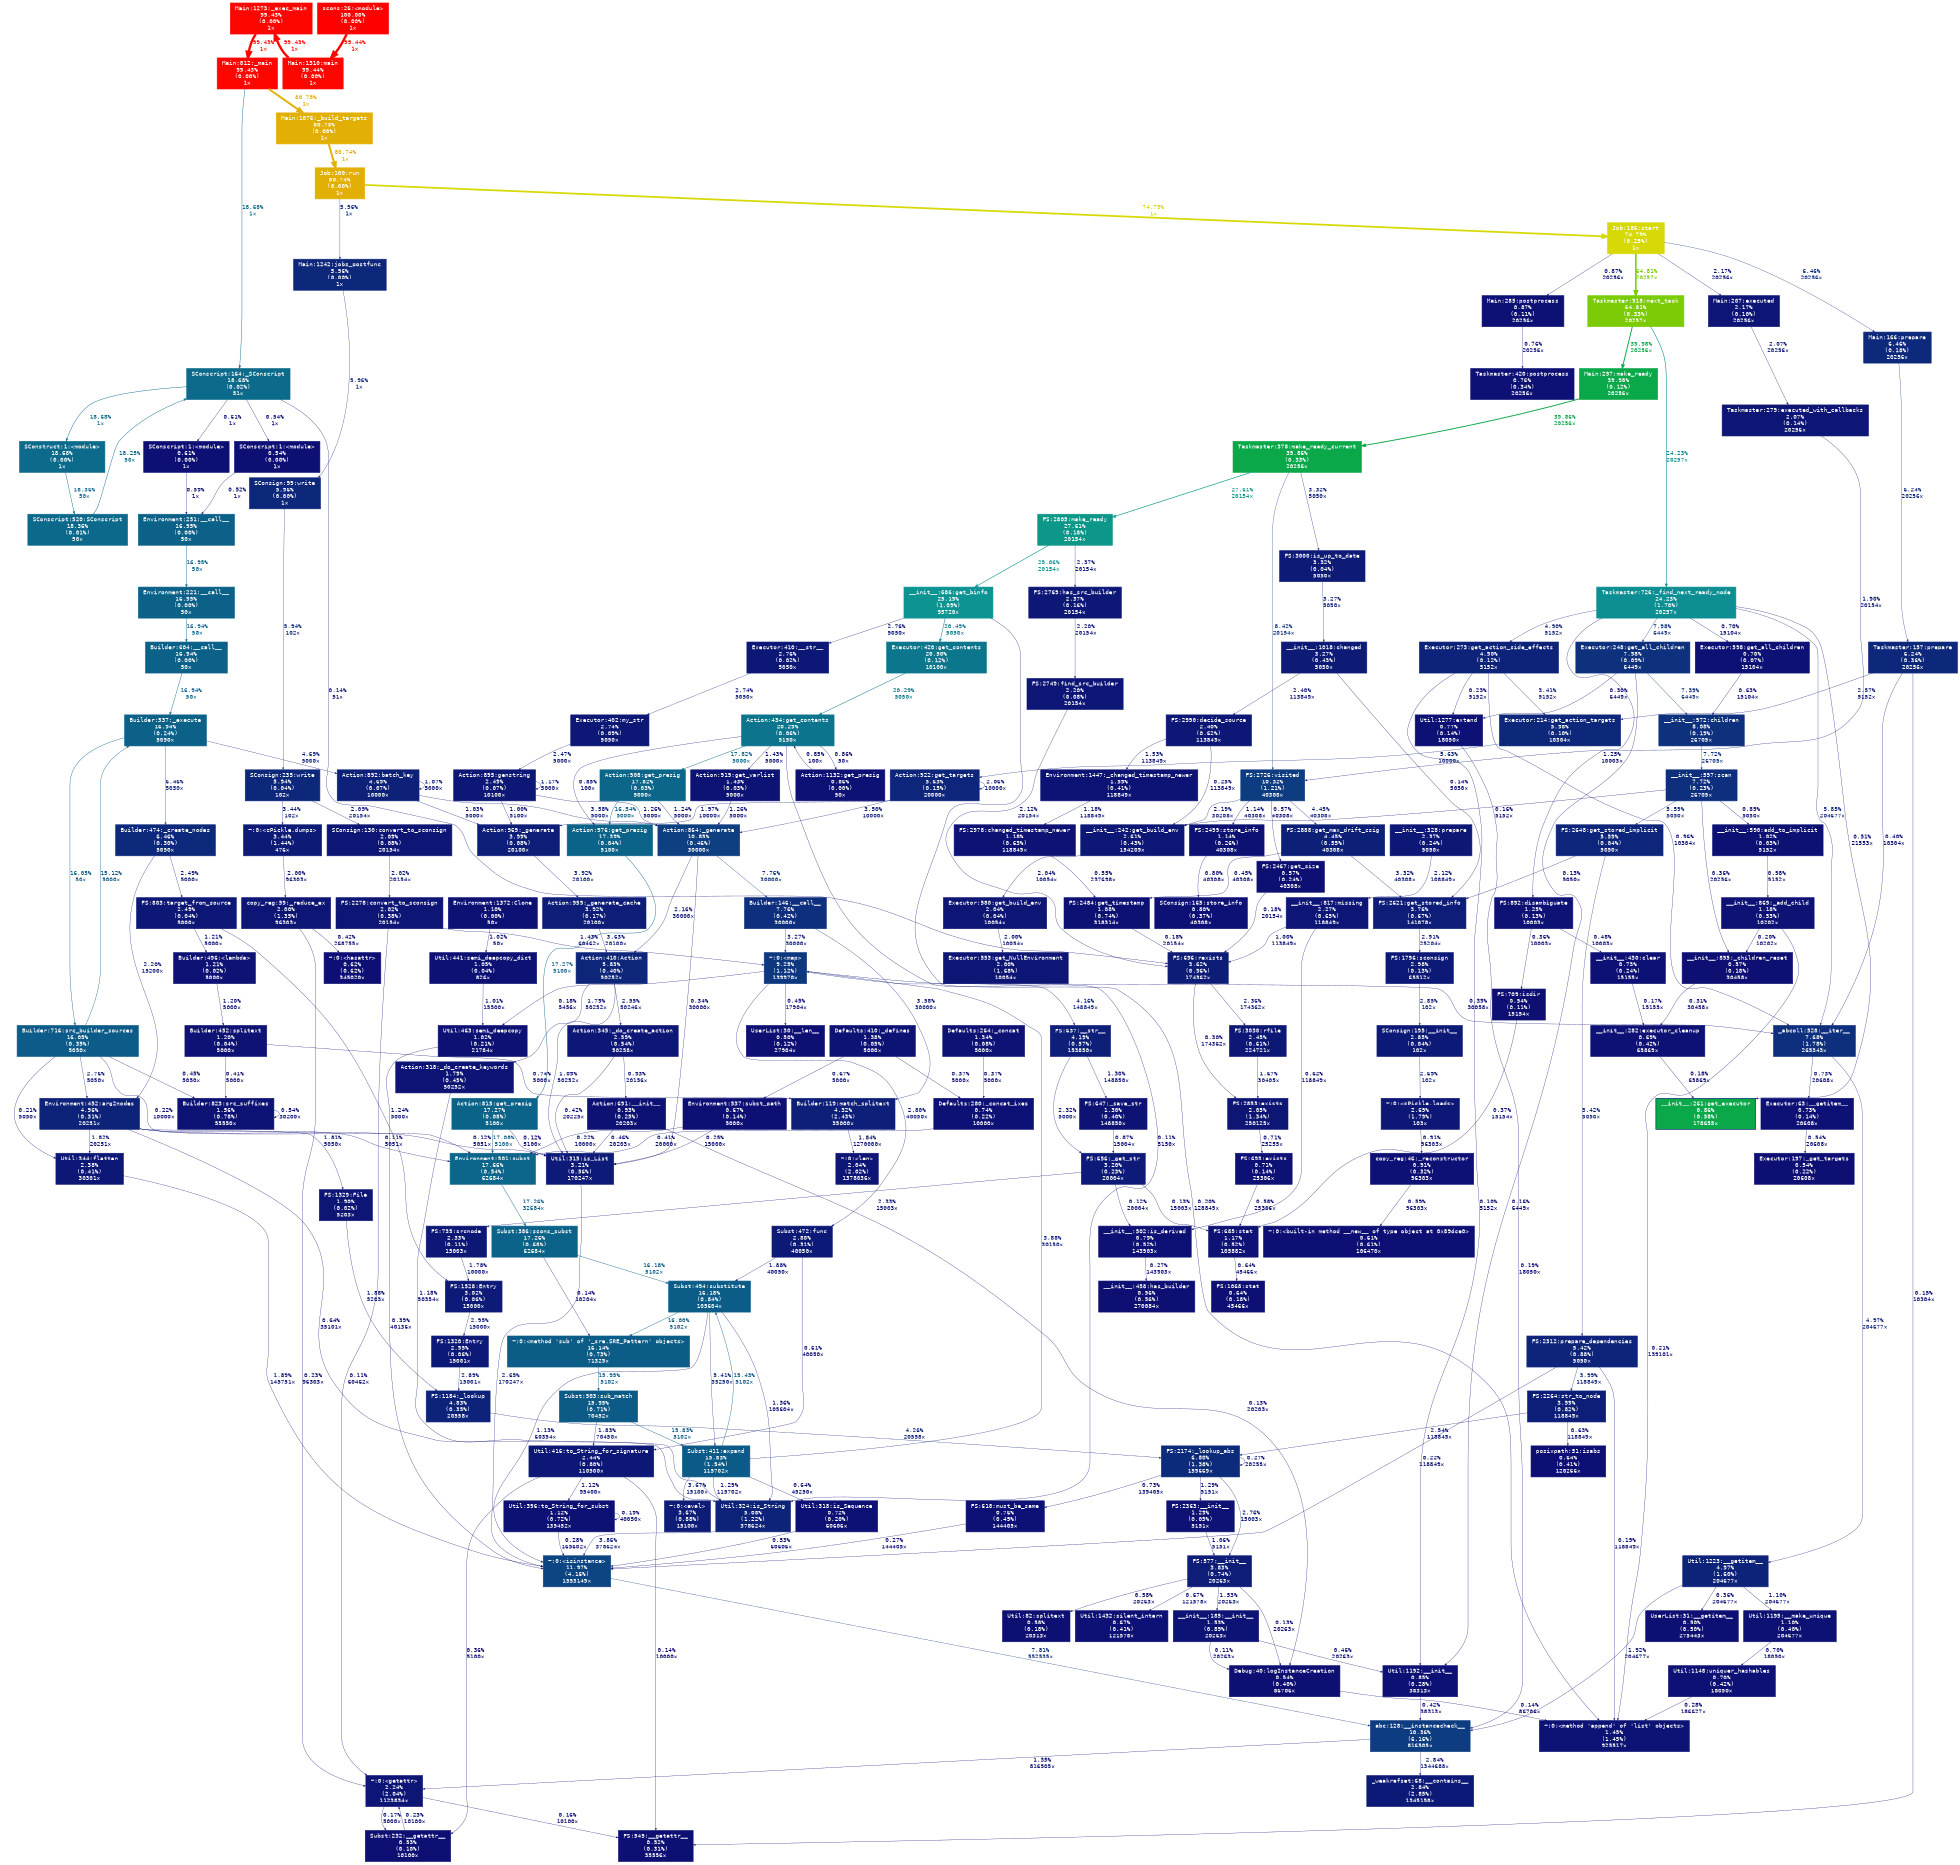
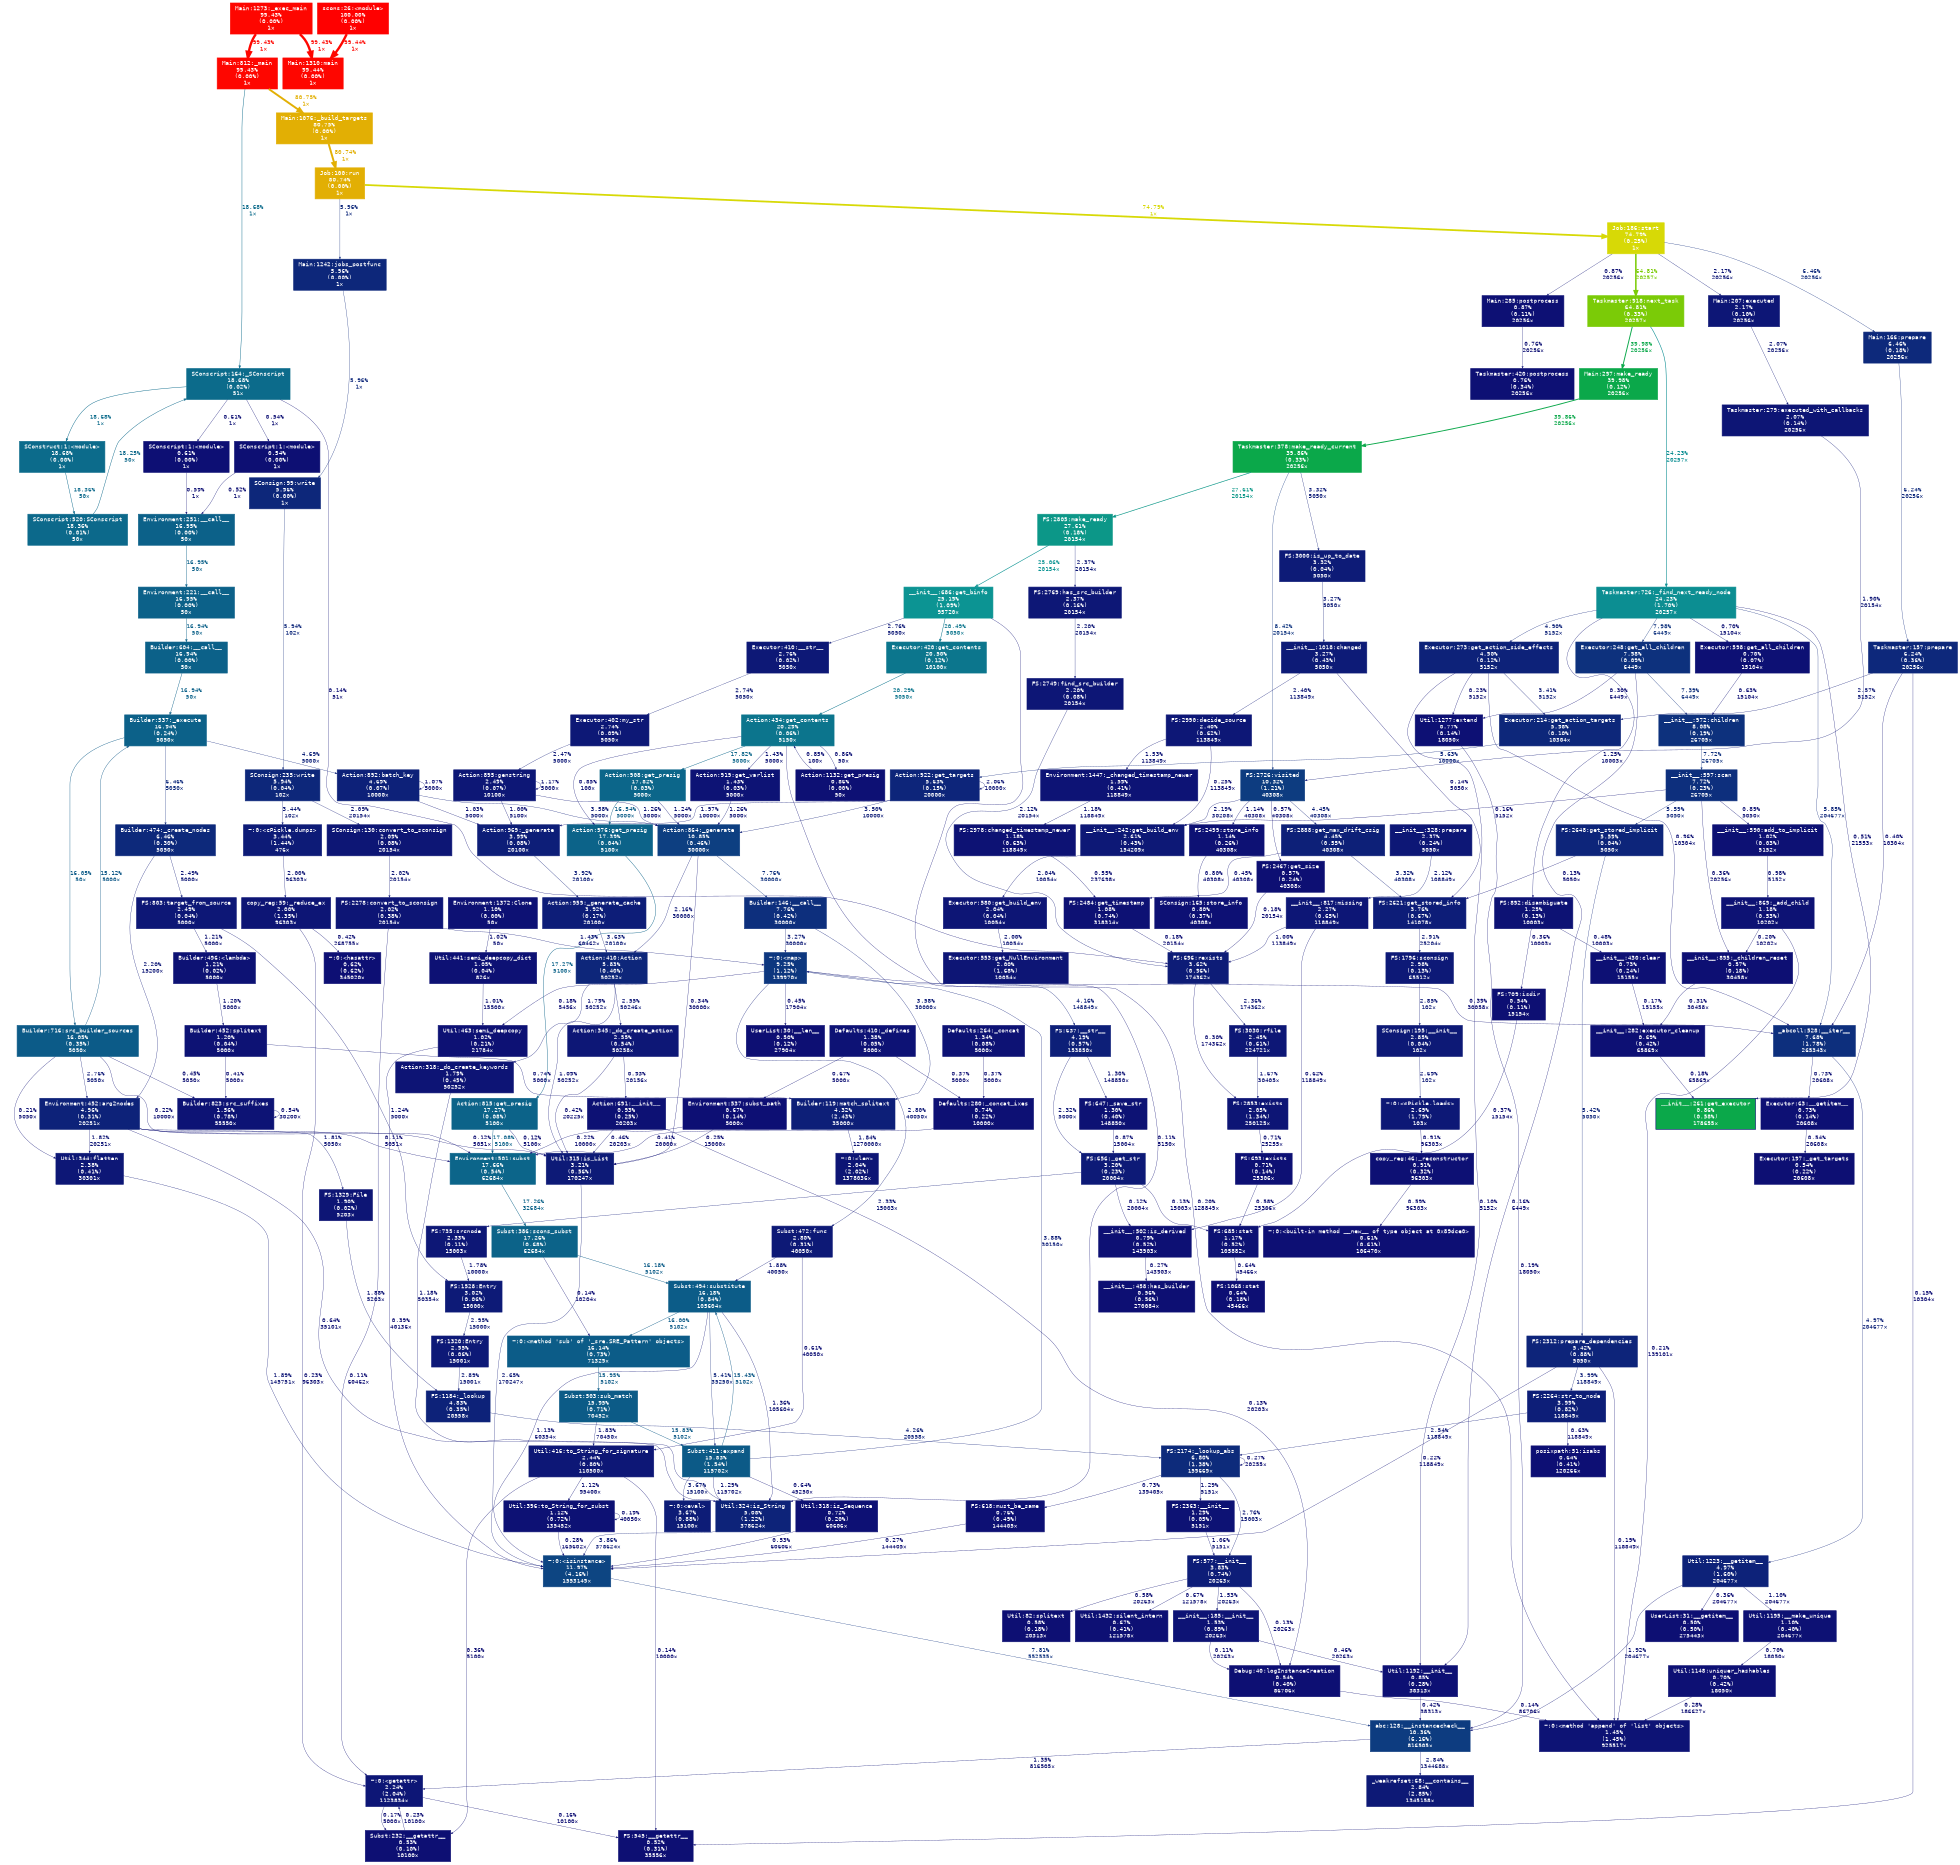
(282, 50) -> (306, 42)
